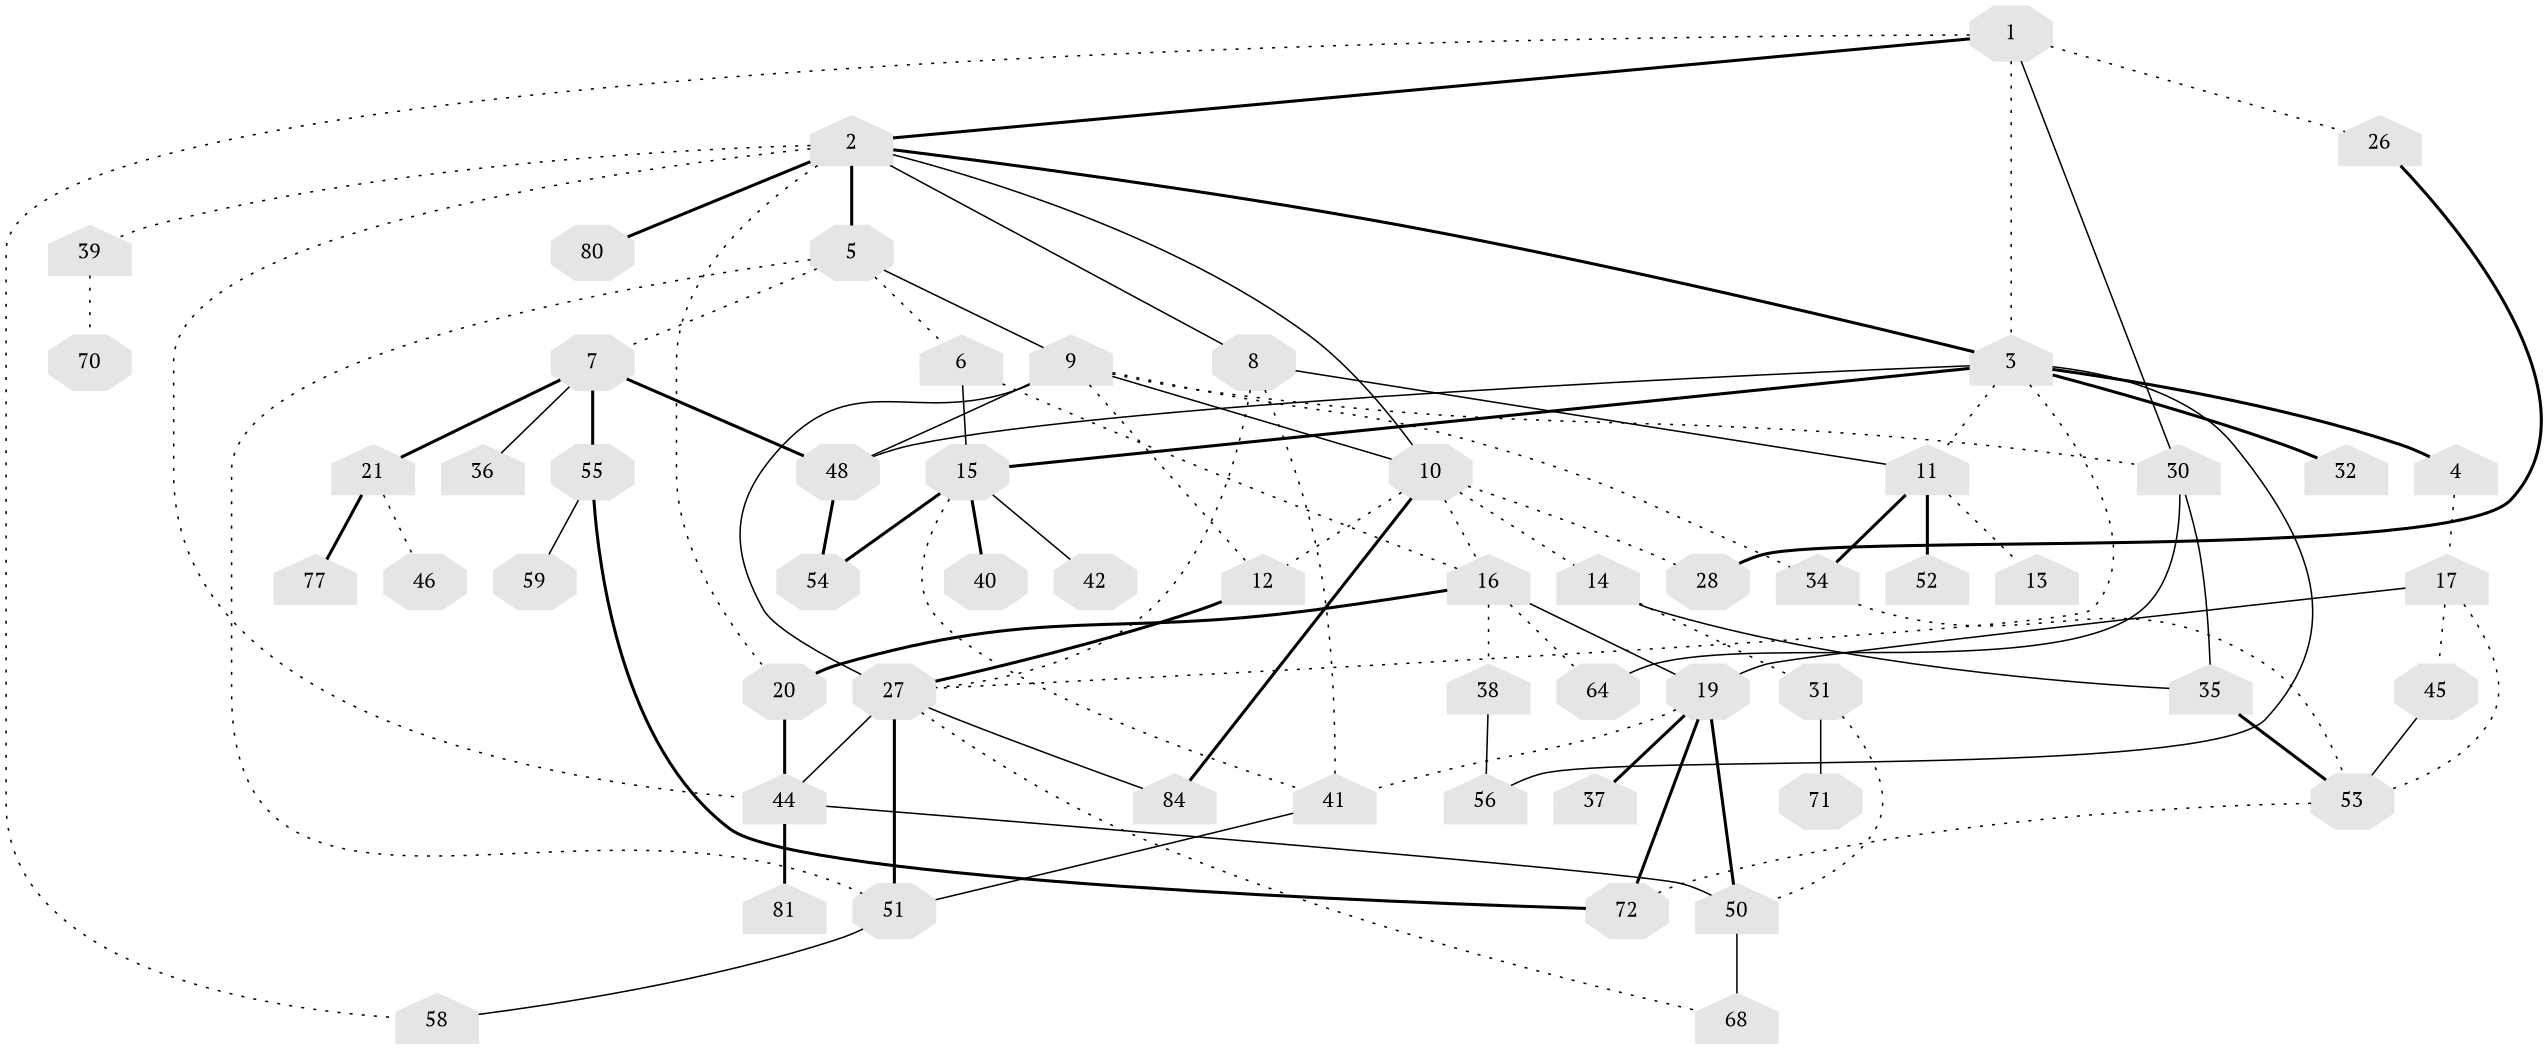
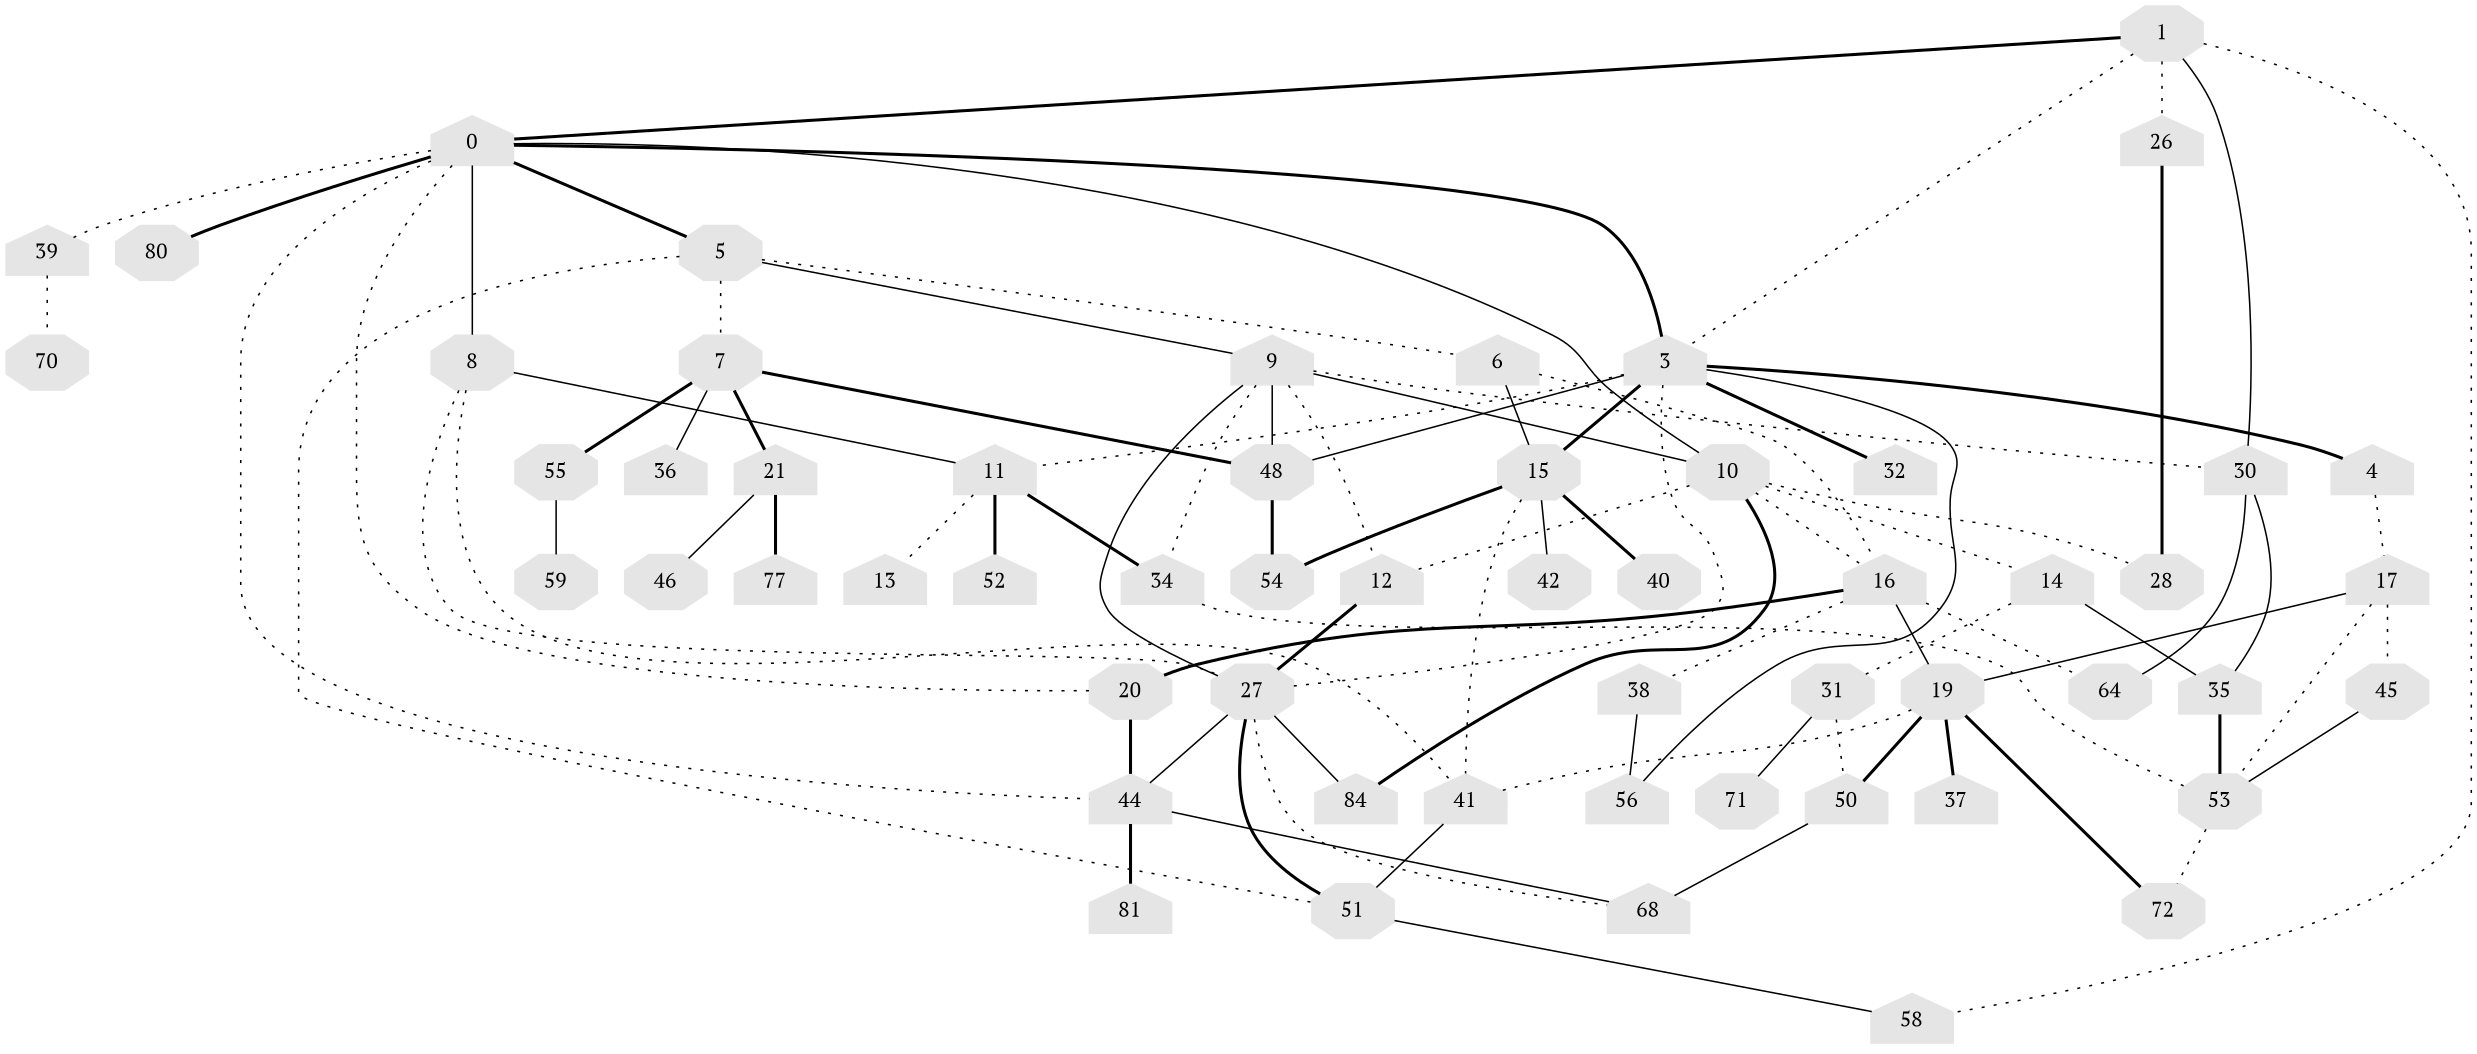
(852, 143) -> (472, 143)
(398, 525) -> (721, 527)
(1270, 843) -> (1423, 864)
(973, 874) -> none
